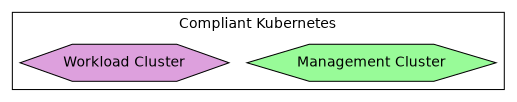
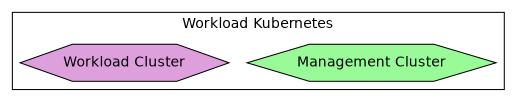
(258, 24) -> (258, 24)
